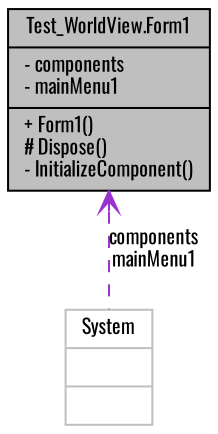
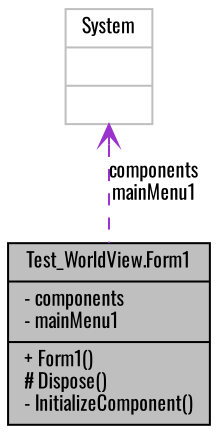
(109, 260) -> (109, 194)
